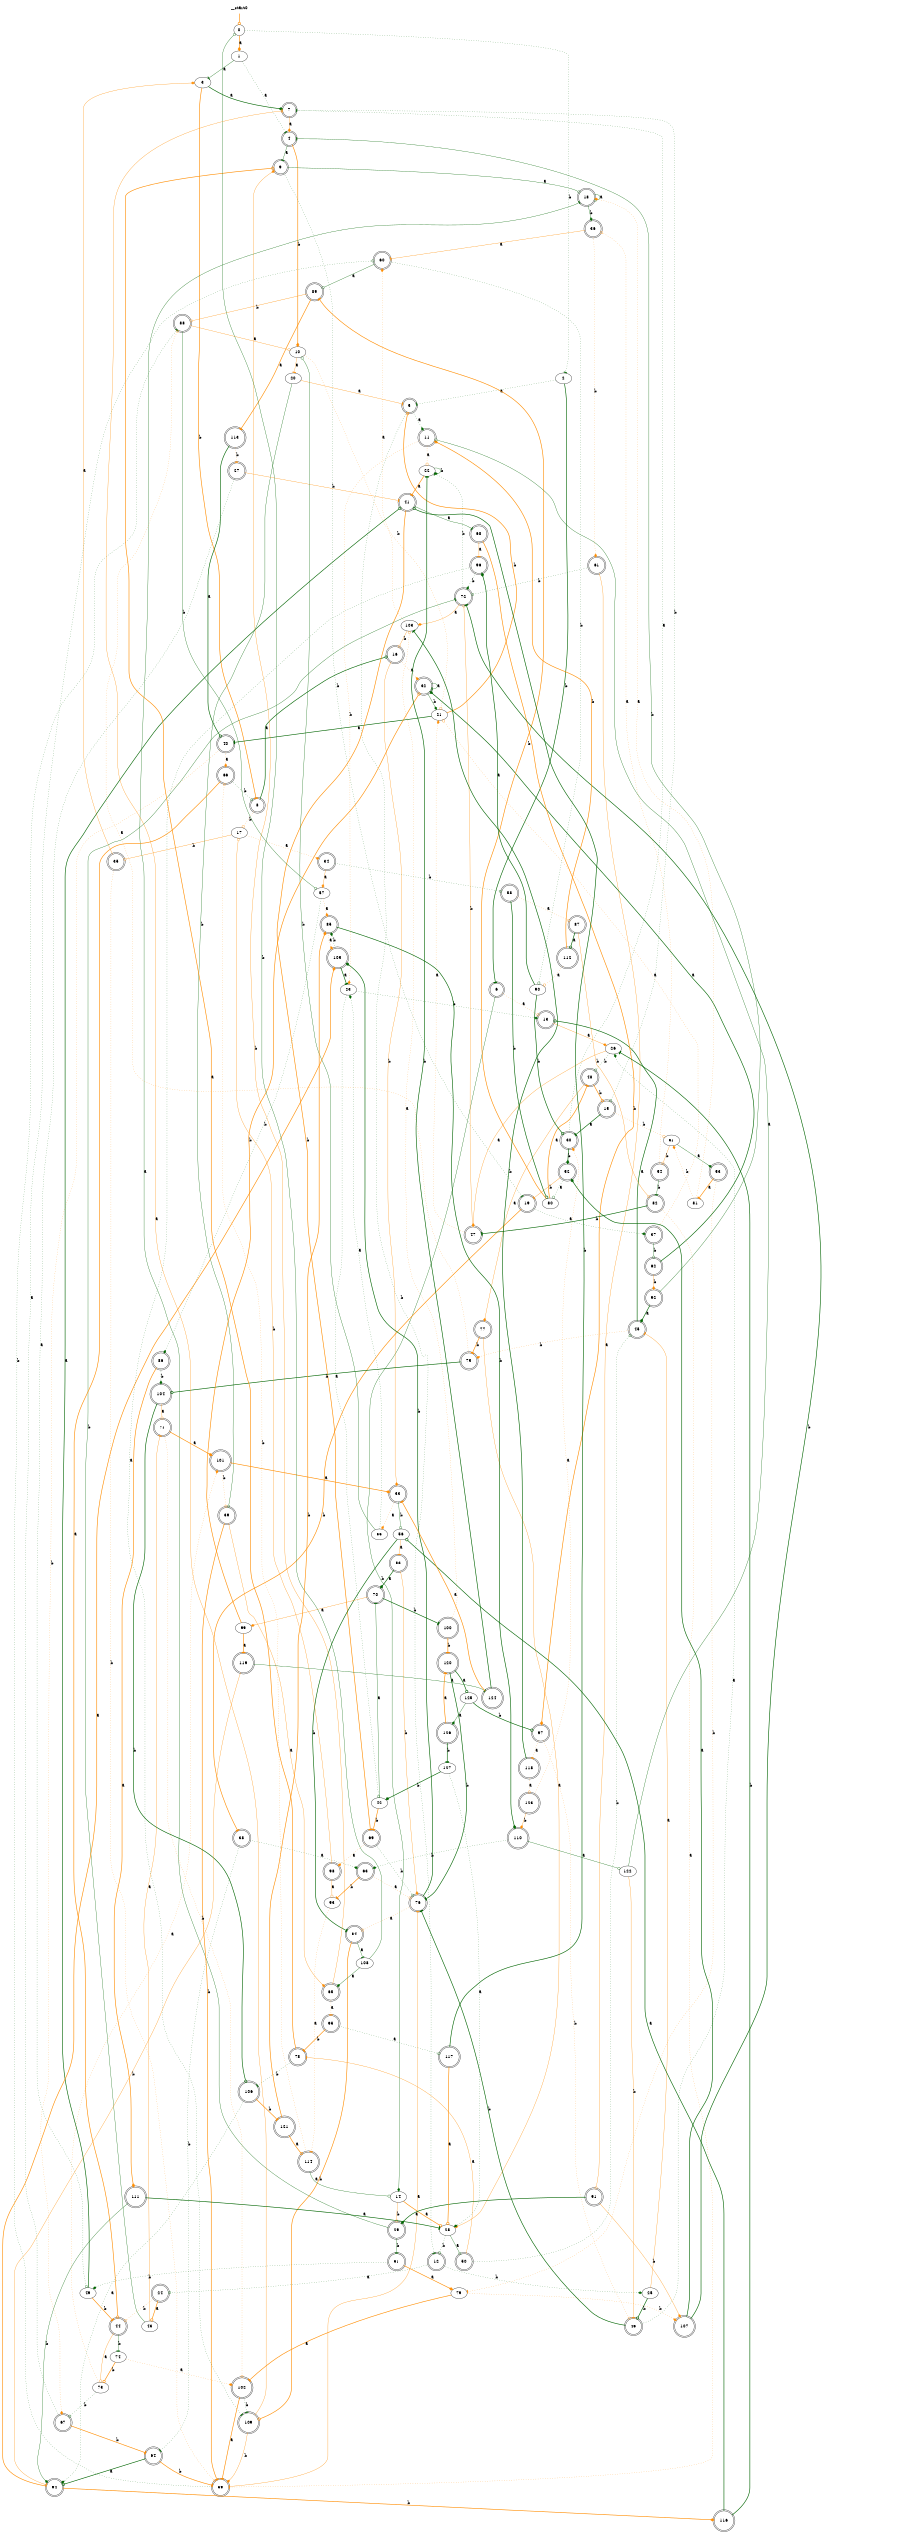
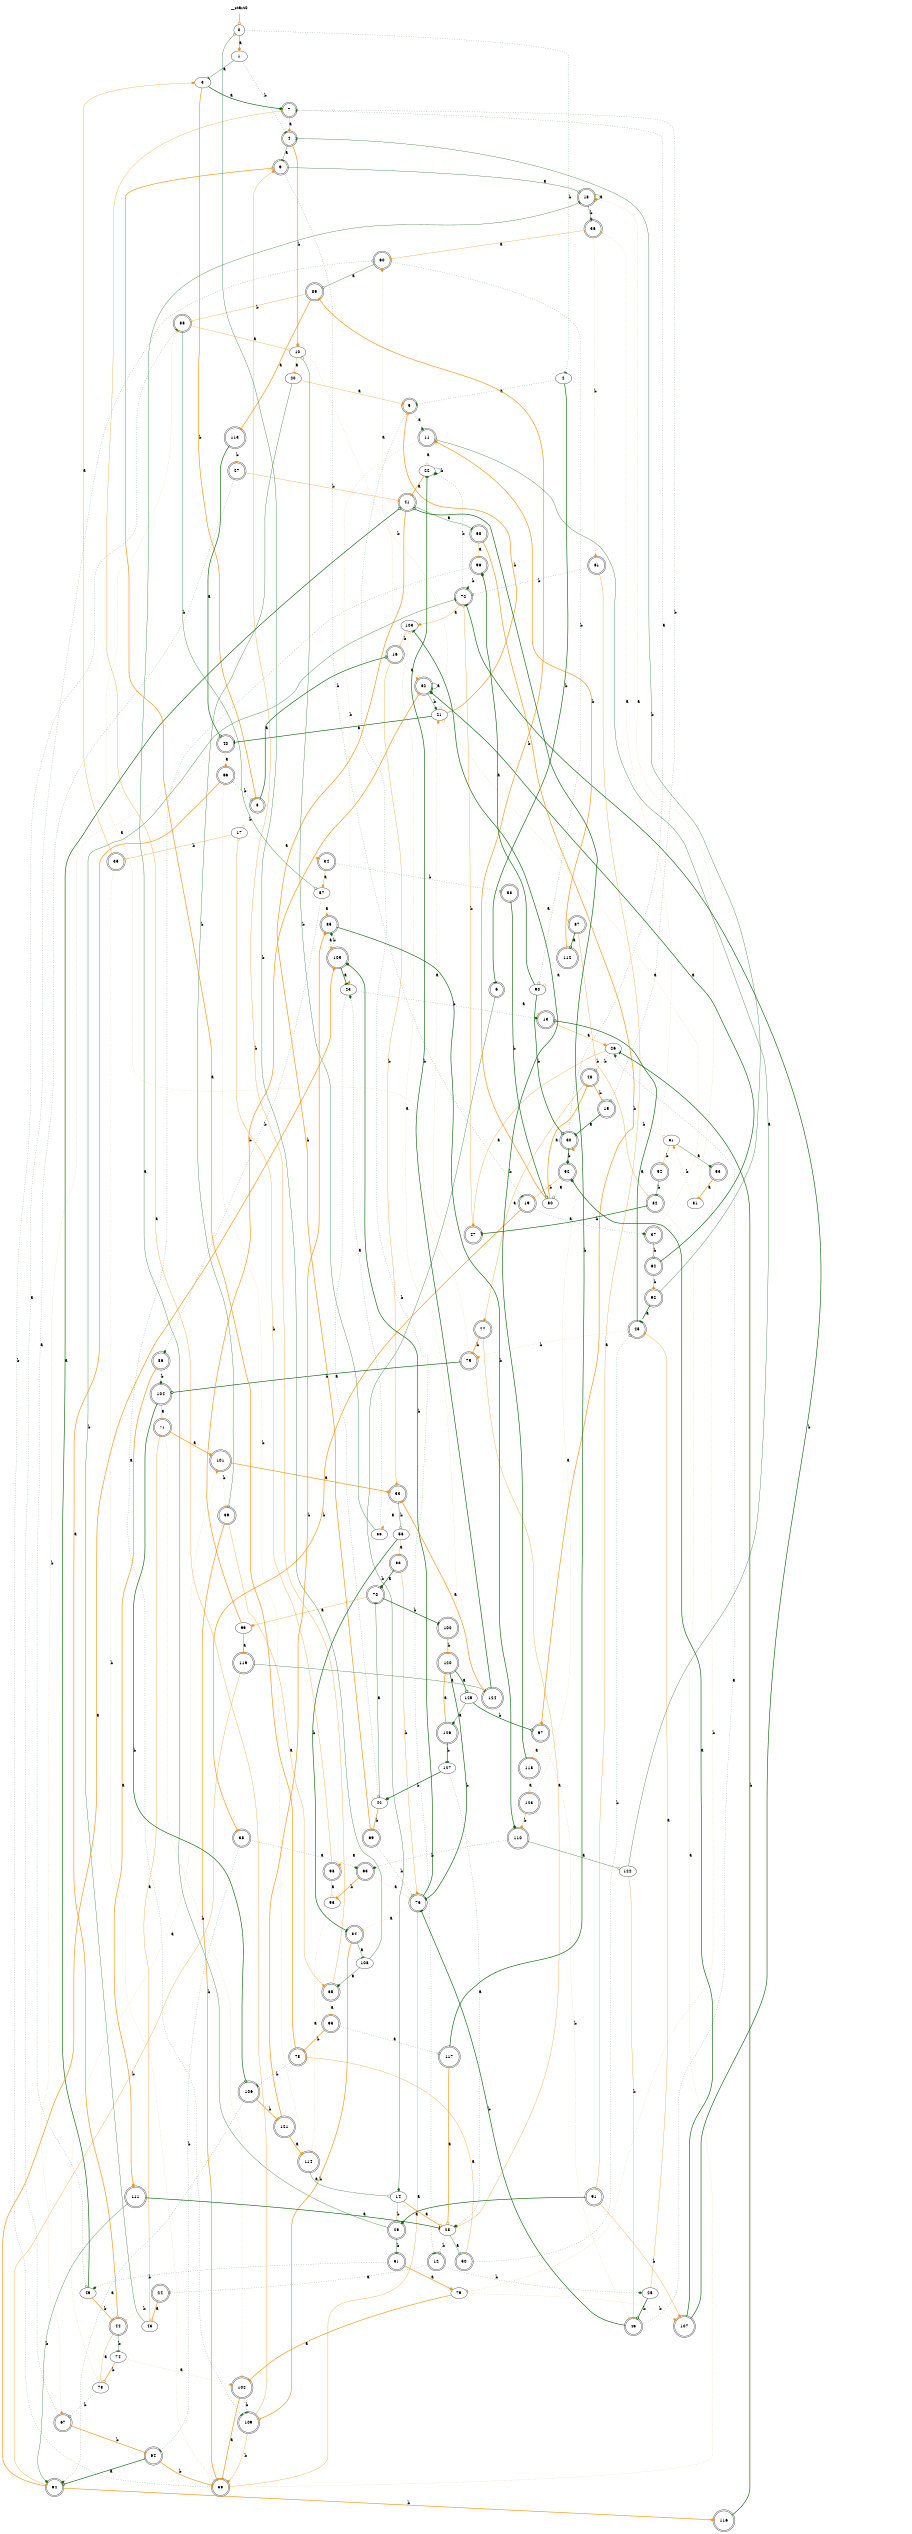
(266, 96) -> (266, 96)
(646, 1312) -> (646, 1312)
(645, 1986) -> none
